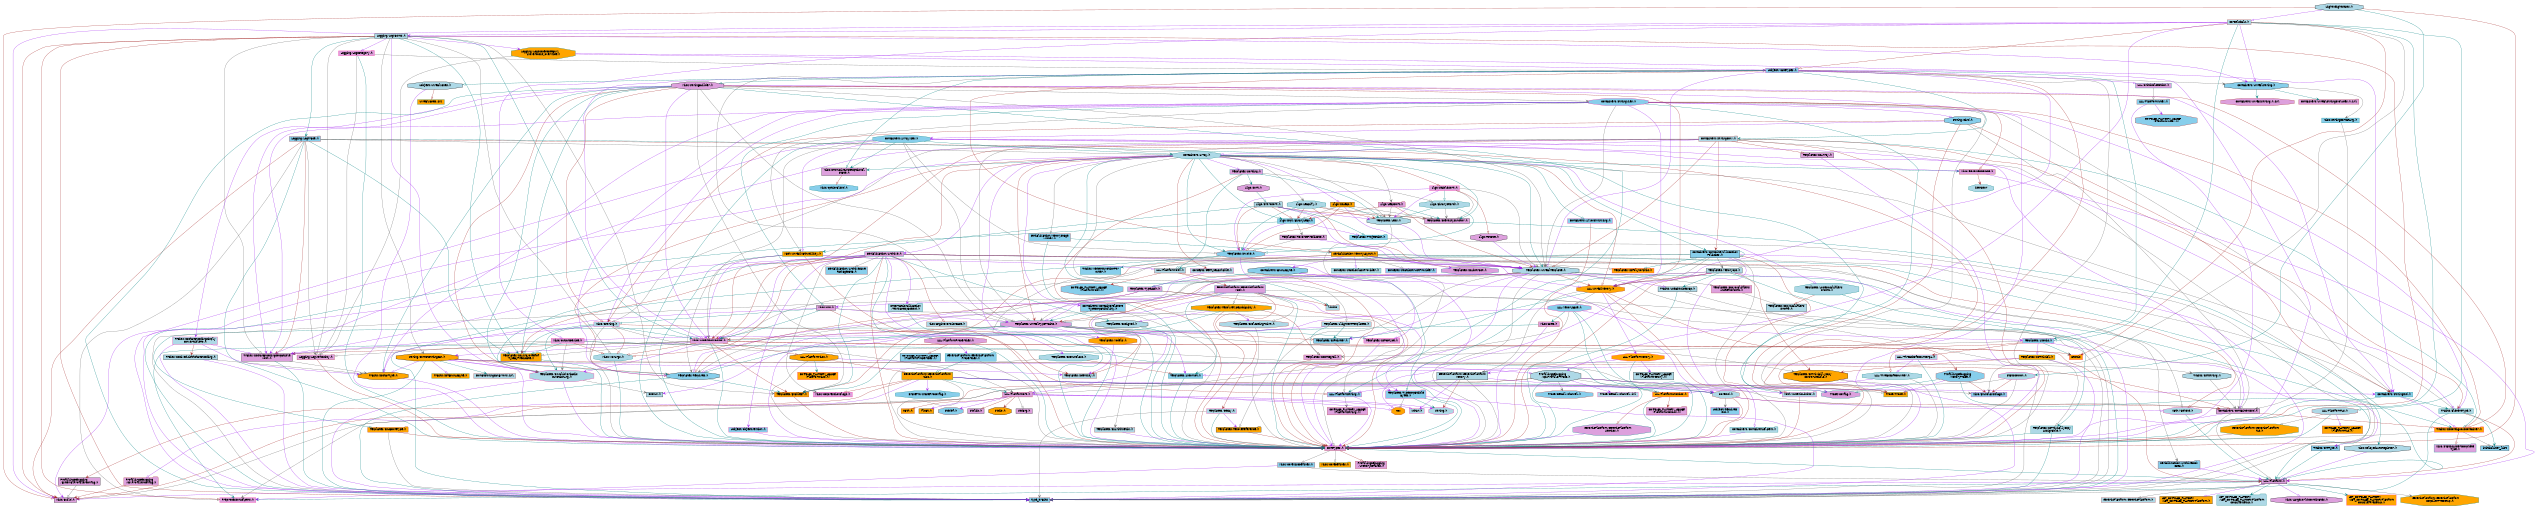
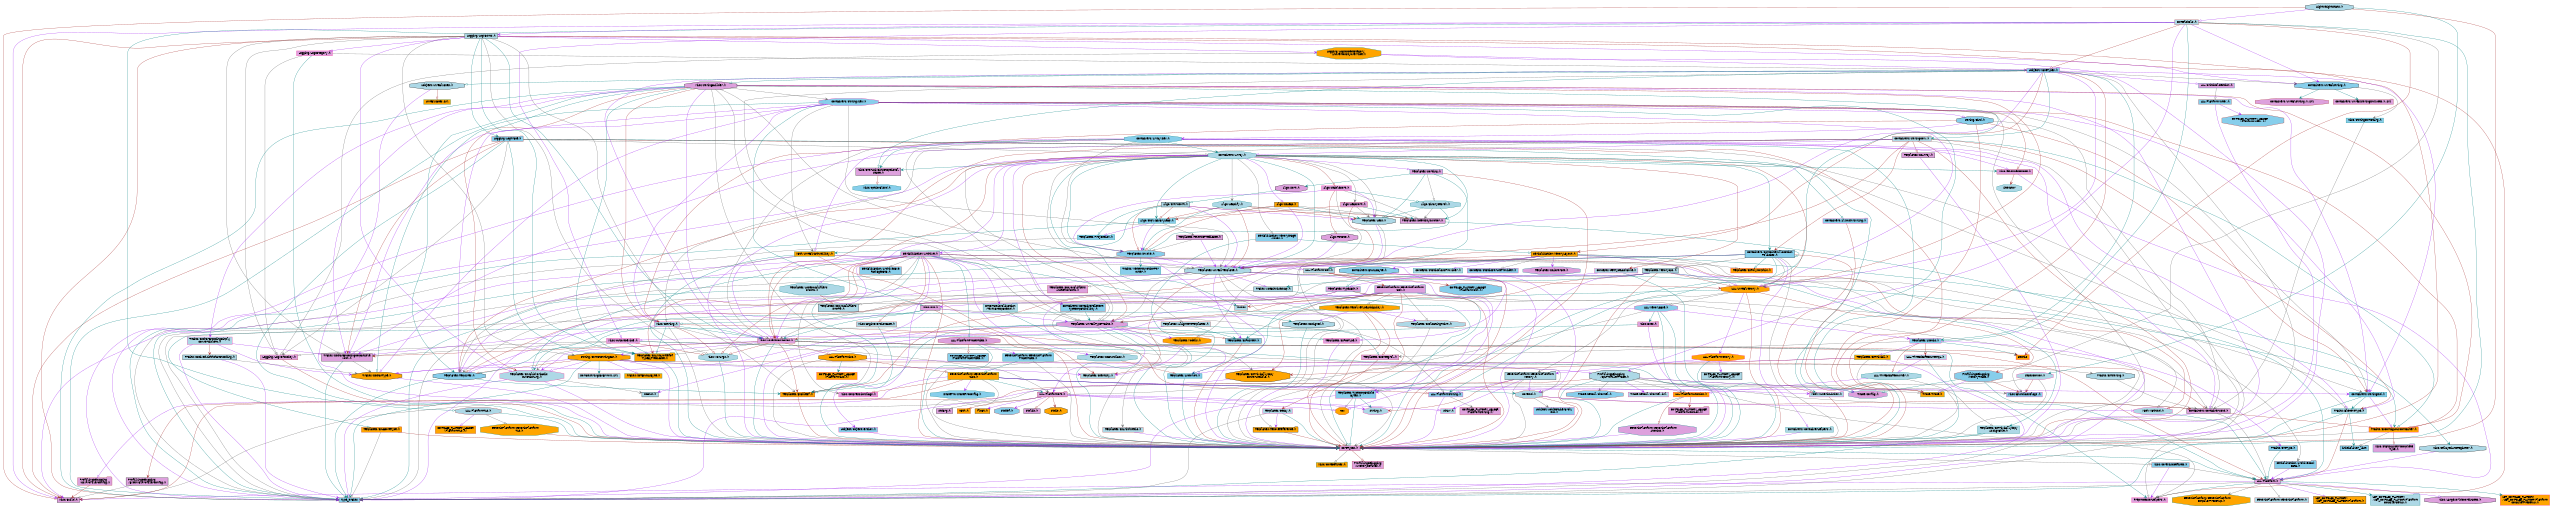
none -> (259, 272)
(1725, 411) -> (1554, 411)
